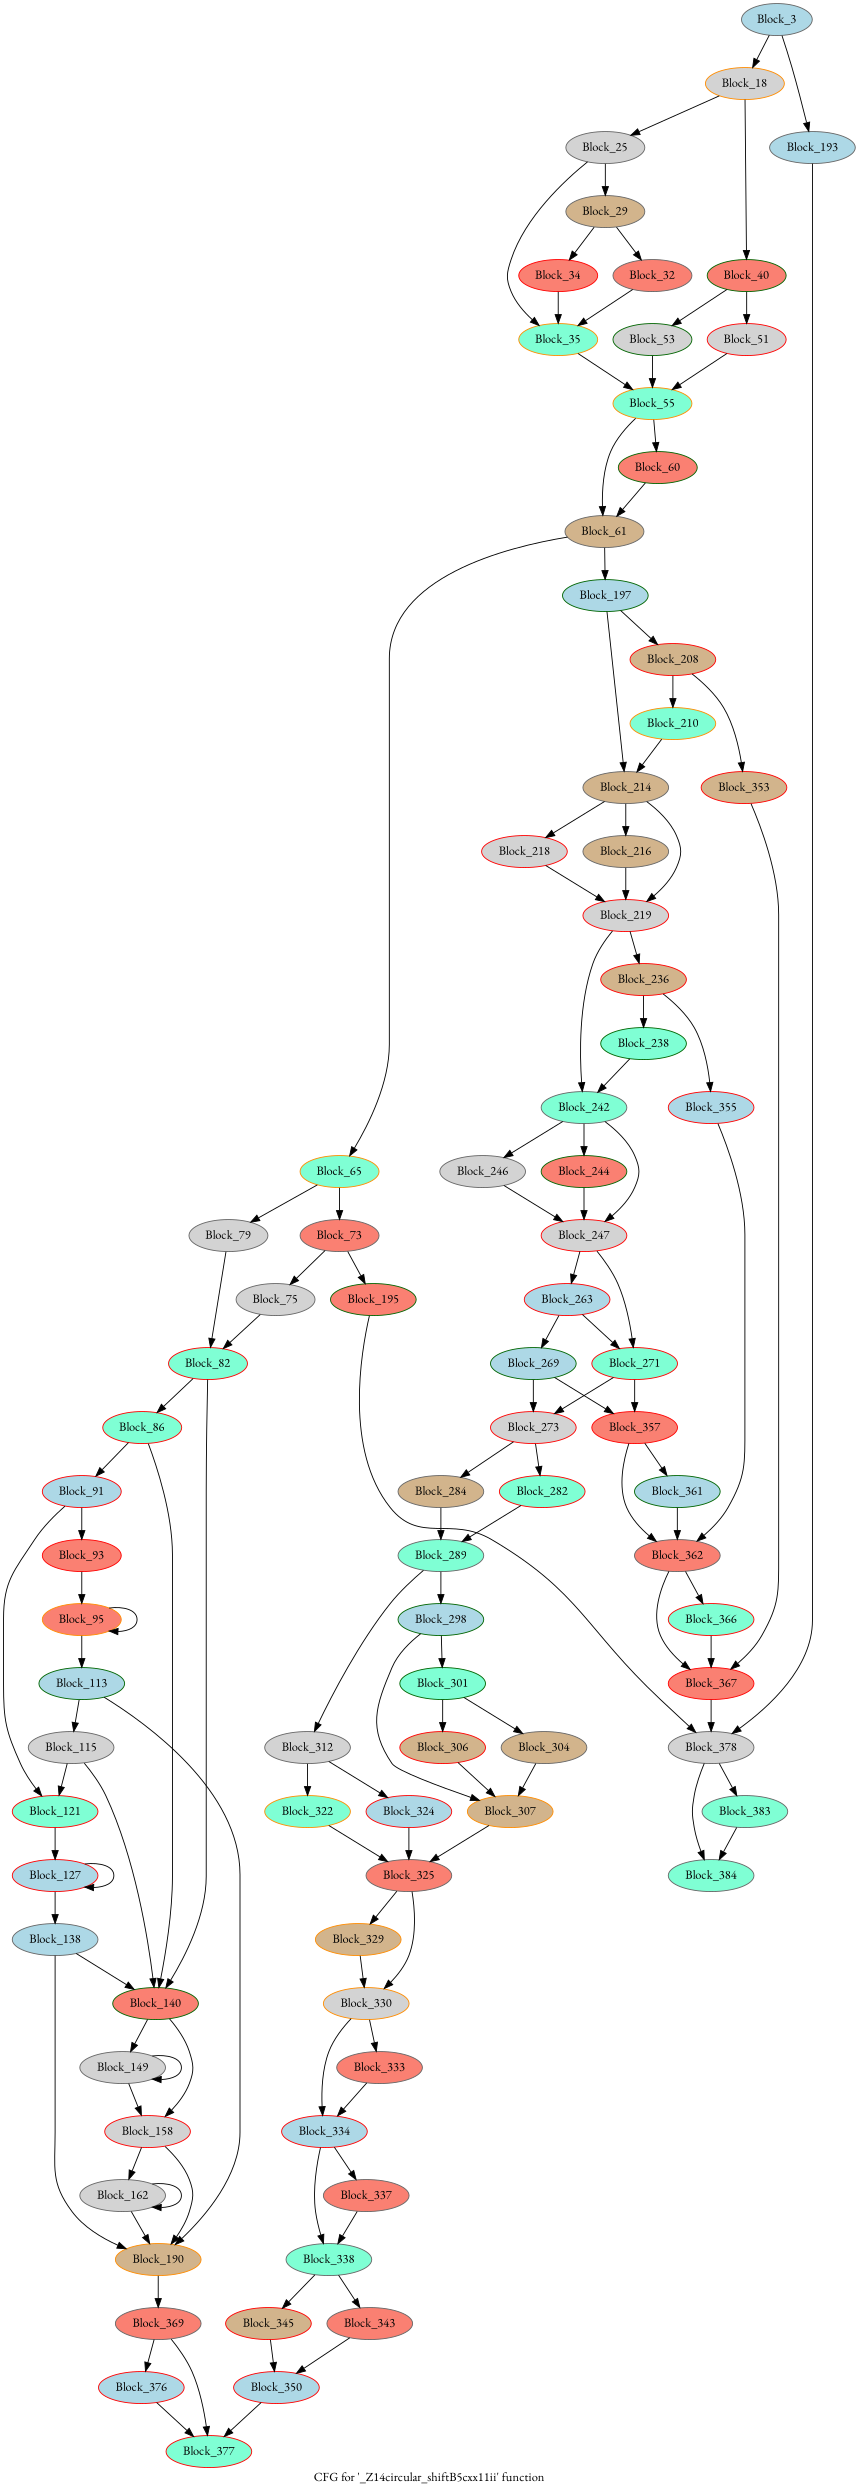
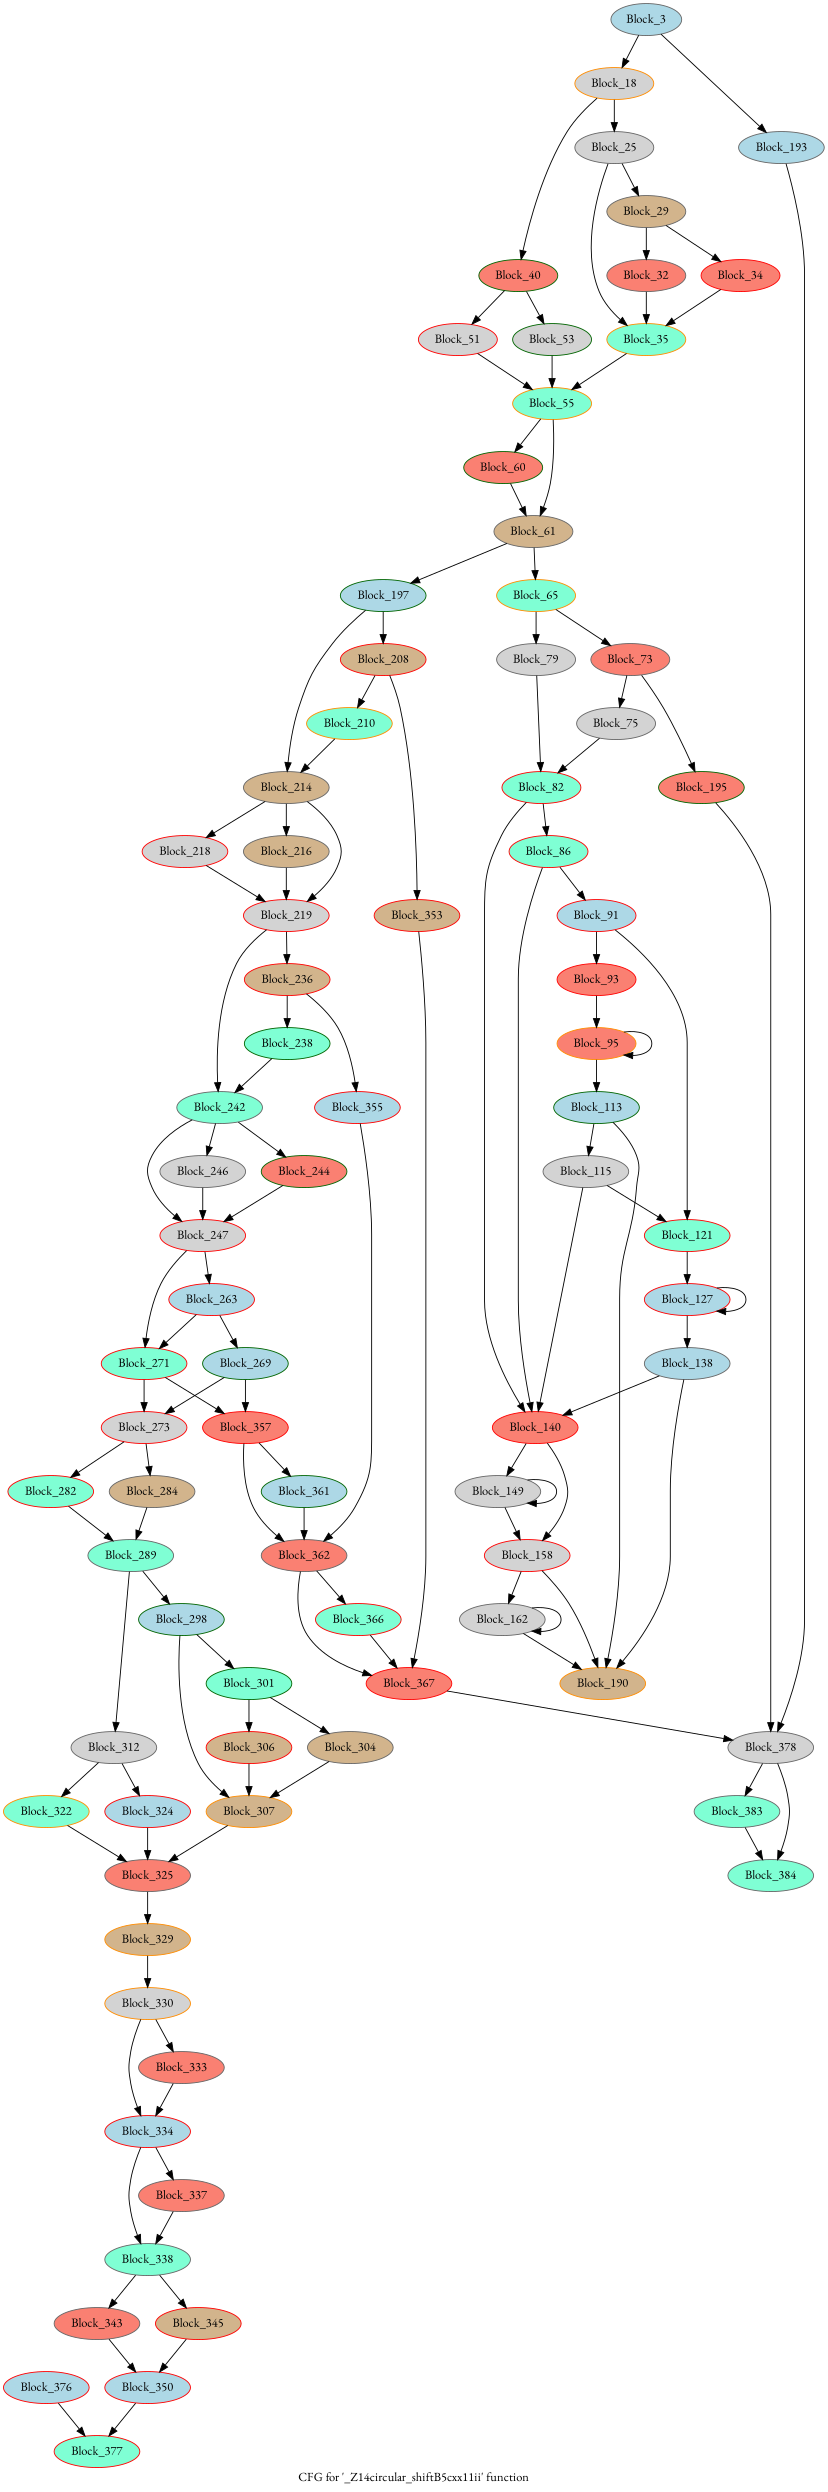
(413, 1940) -> none
(156, 2004) -> (535, 1428)
(158, 2324) -> none
